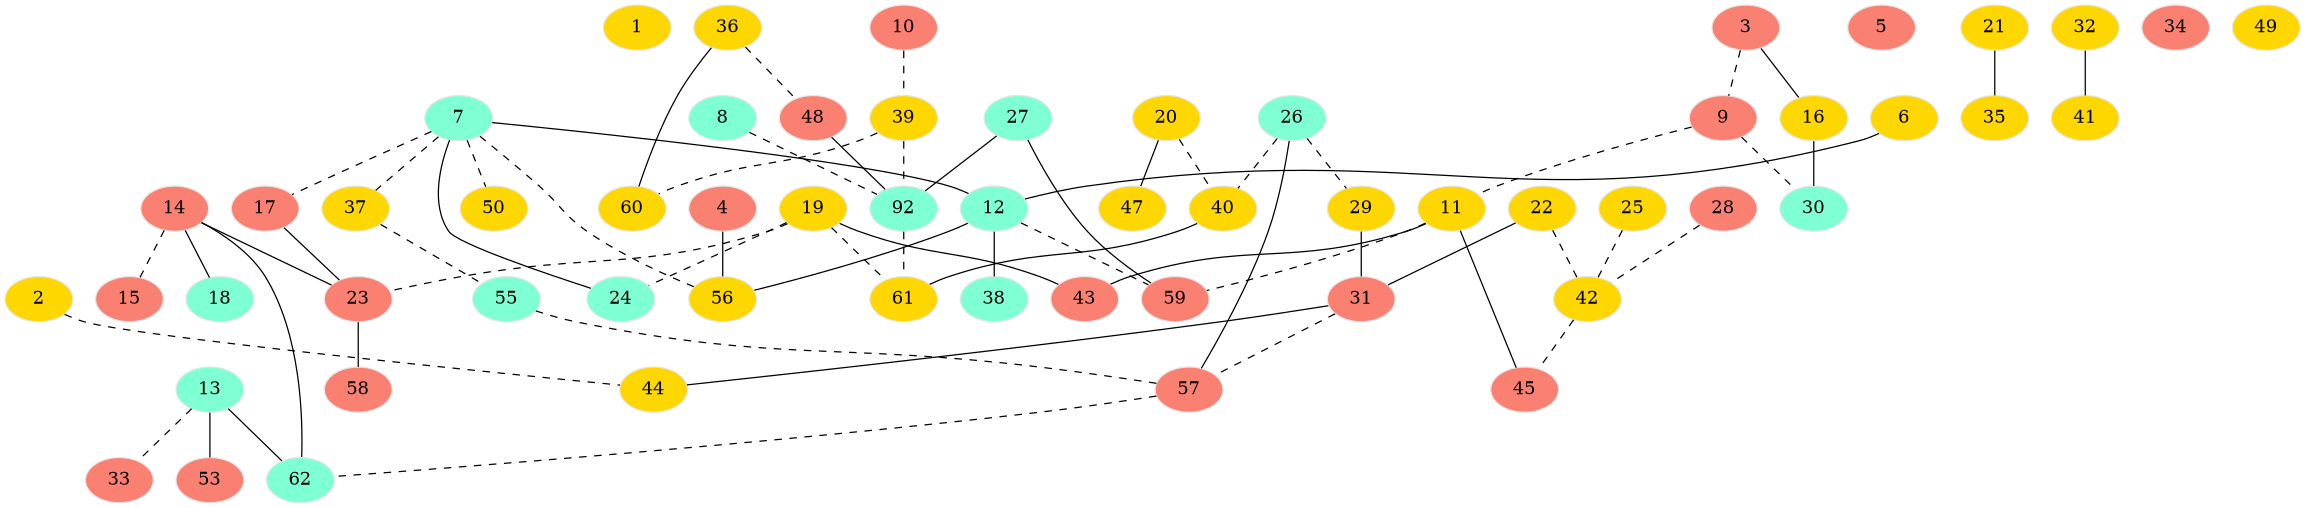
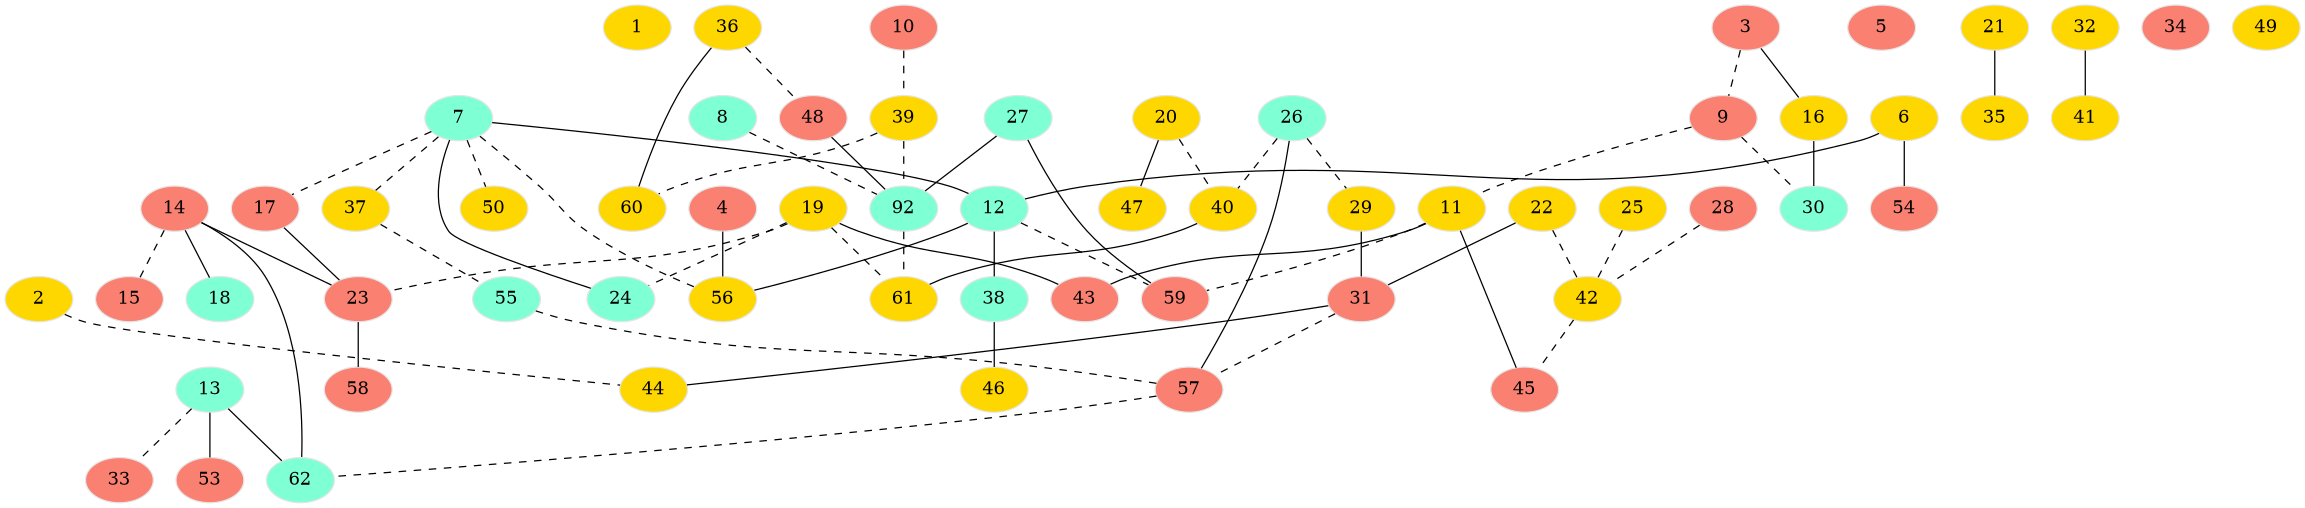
none -> (1904, 209)
none -> (994, 390)
